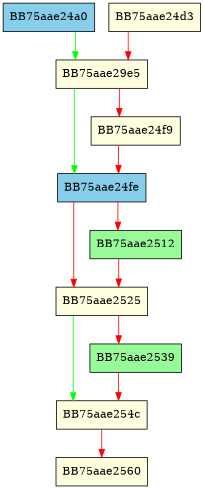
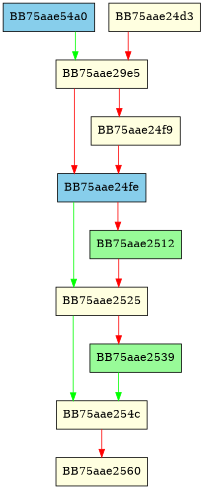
(49, 17) -> (49, 17)
(74, 127) -> (74, 127)
(74, 241) -> (74, 241)
(119, 383) -> (119, 383)
